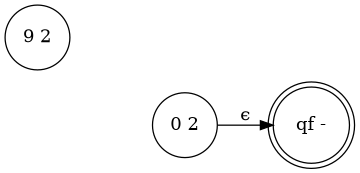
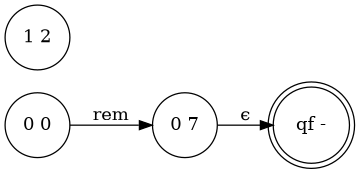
(37, 37) -> (37, 37)
none -> (37, 125)
(185, 125) -> (185, 125)
